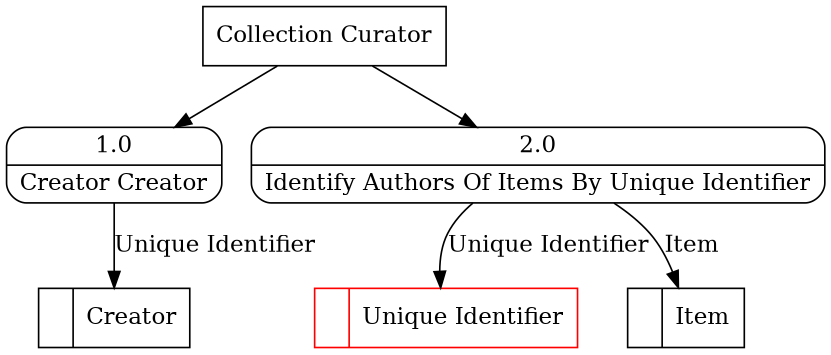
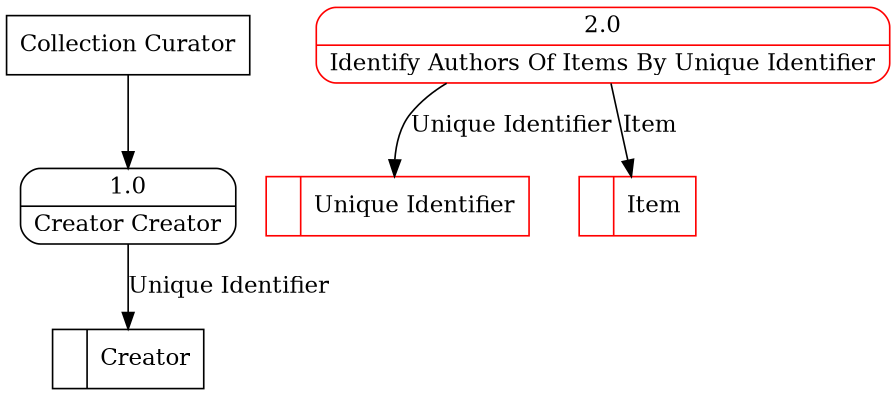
(417, 92) -> none
(538, 165) -> (603, 45)
(686, 318) -> (638, 206)
